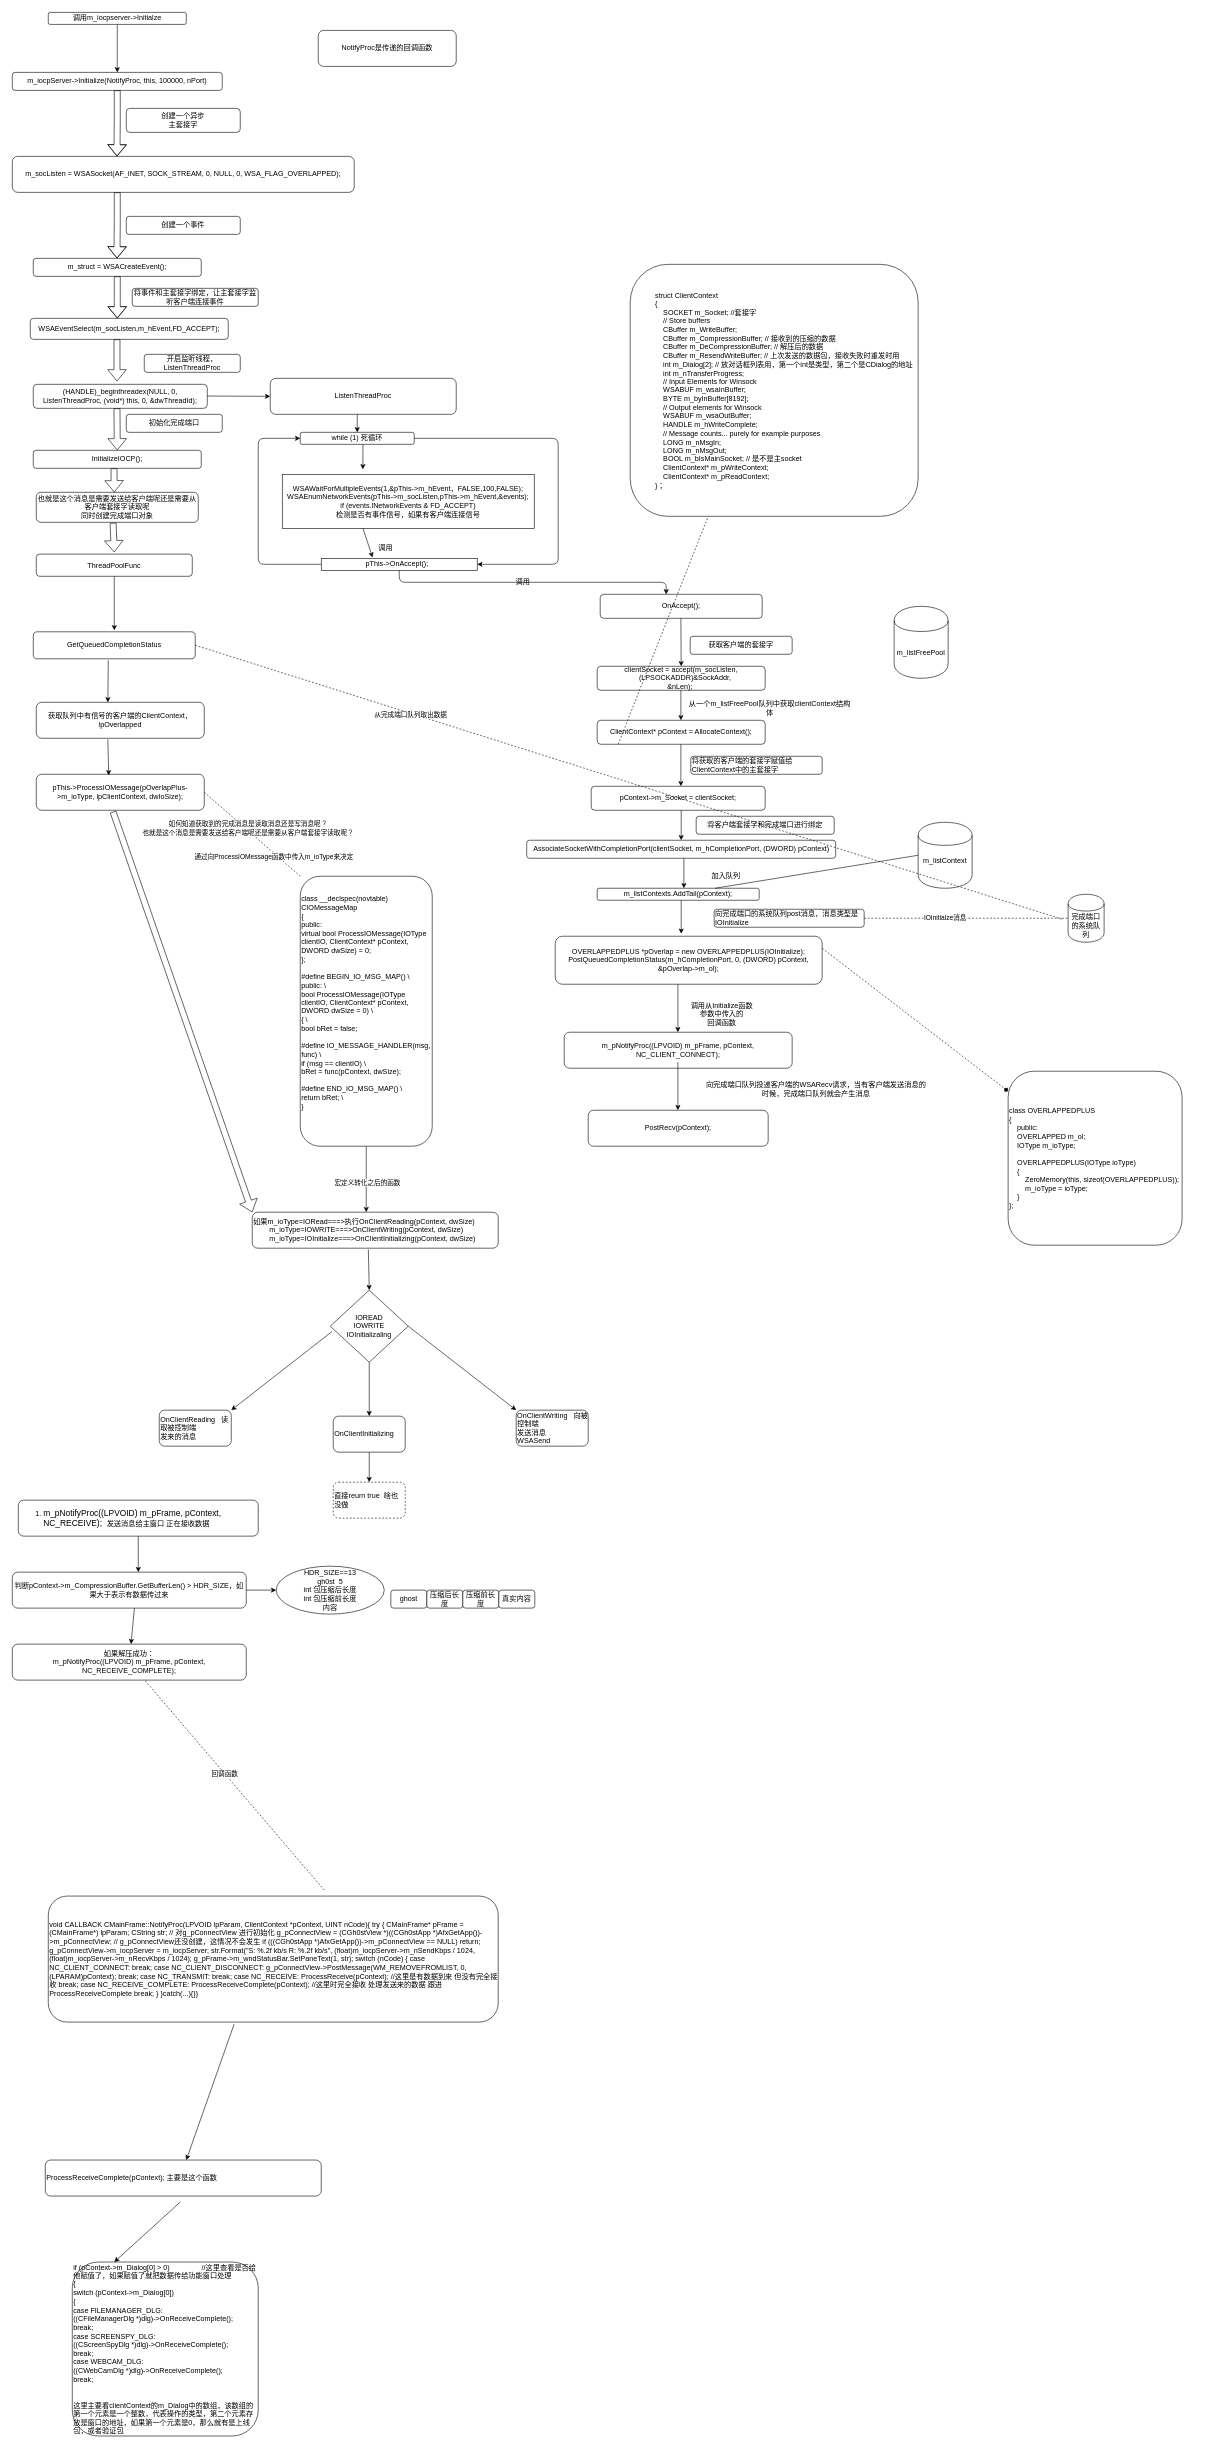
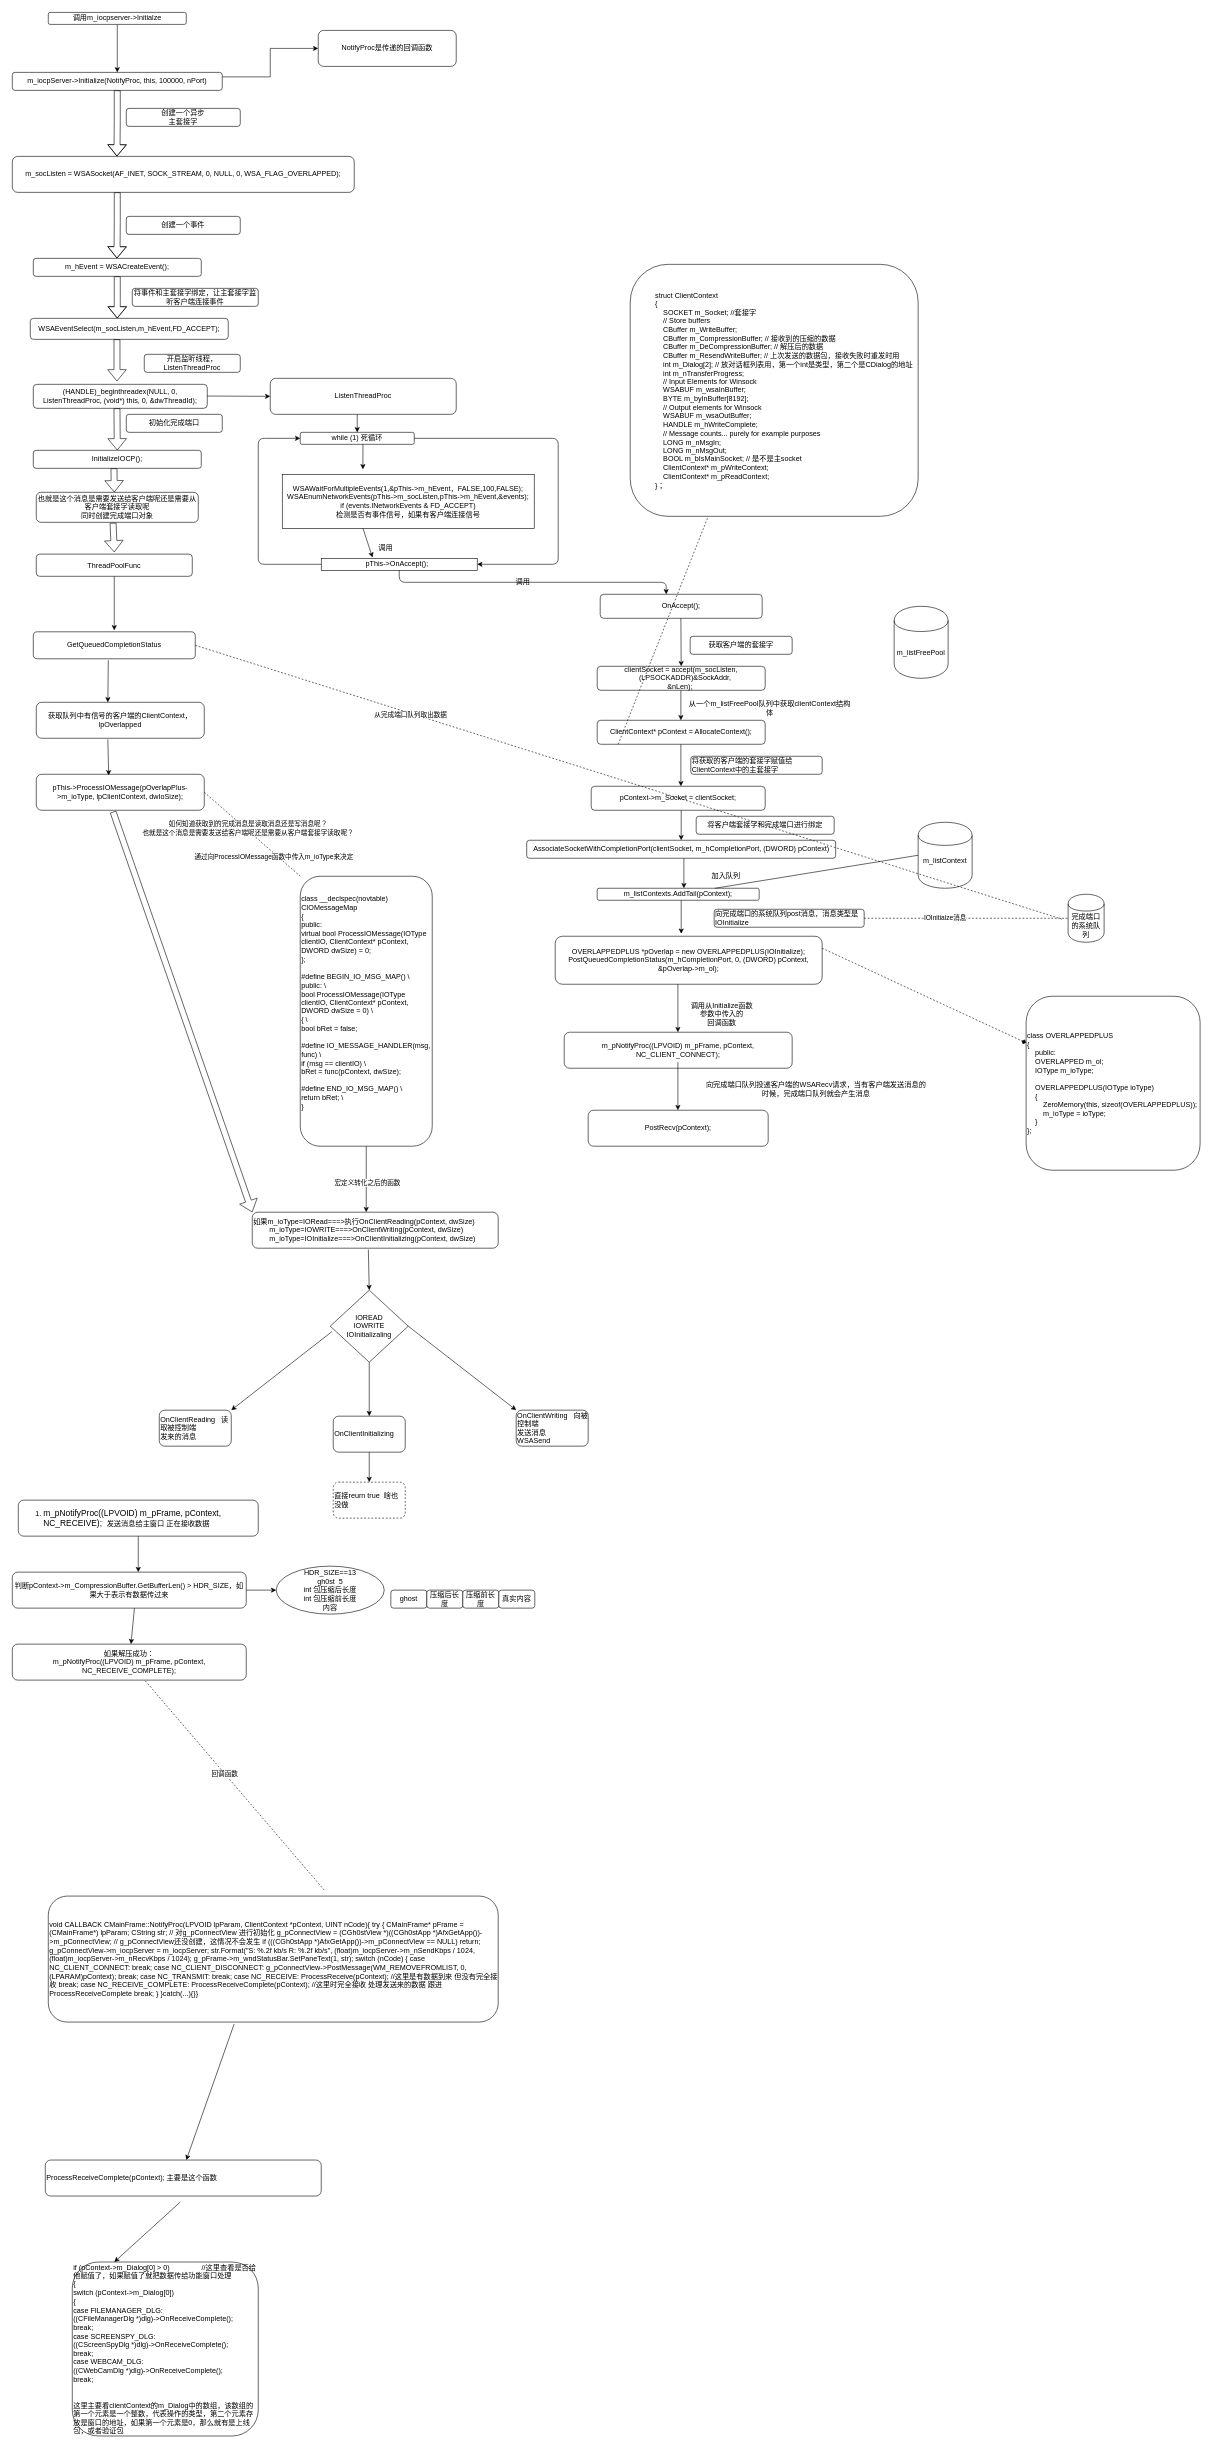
none -> (291, 48)
(183, 120) -> (183, 117)
(117, 267) -> (117, 267)
(1095, 1158) -> (1113, 1083)
